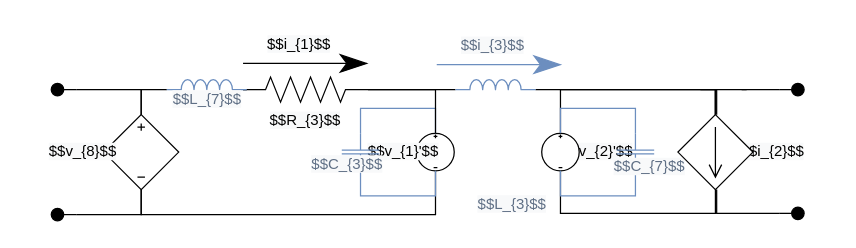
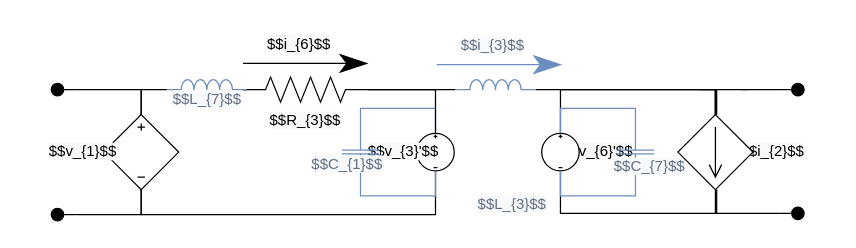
(299, 44) -> (299, 44)
(83, 152) -> (83, 152)
(404, 152) -> (404, 152)
(598, 152) -> (598, 152)
(348, 164) -> (348, 164)
